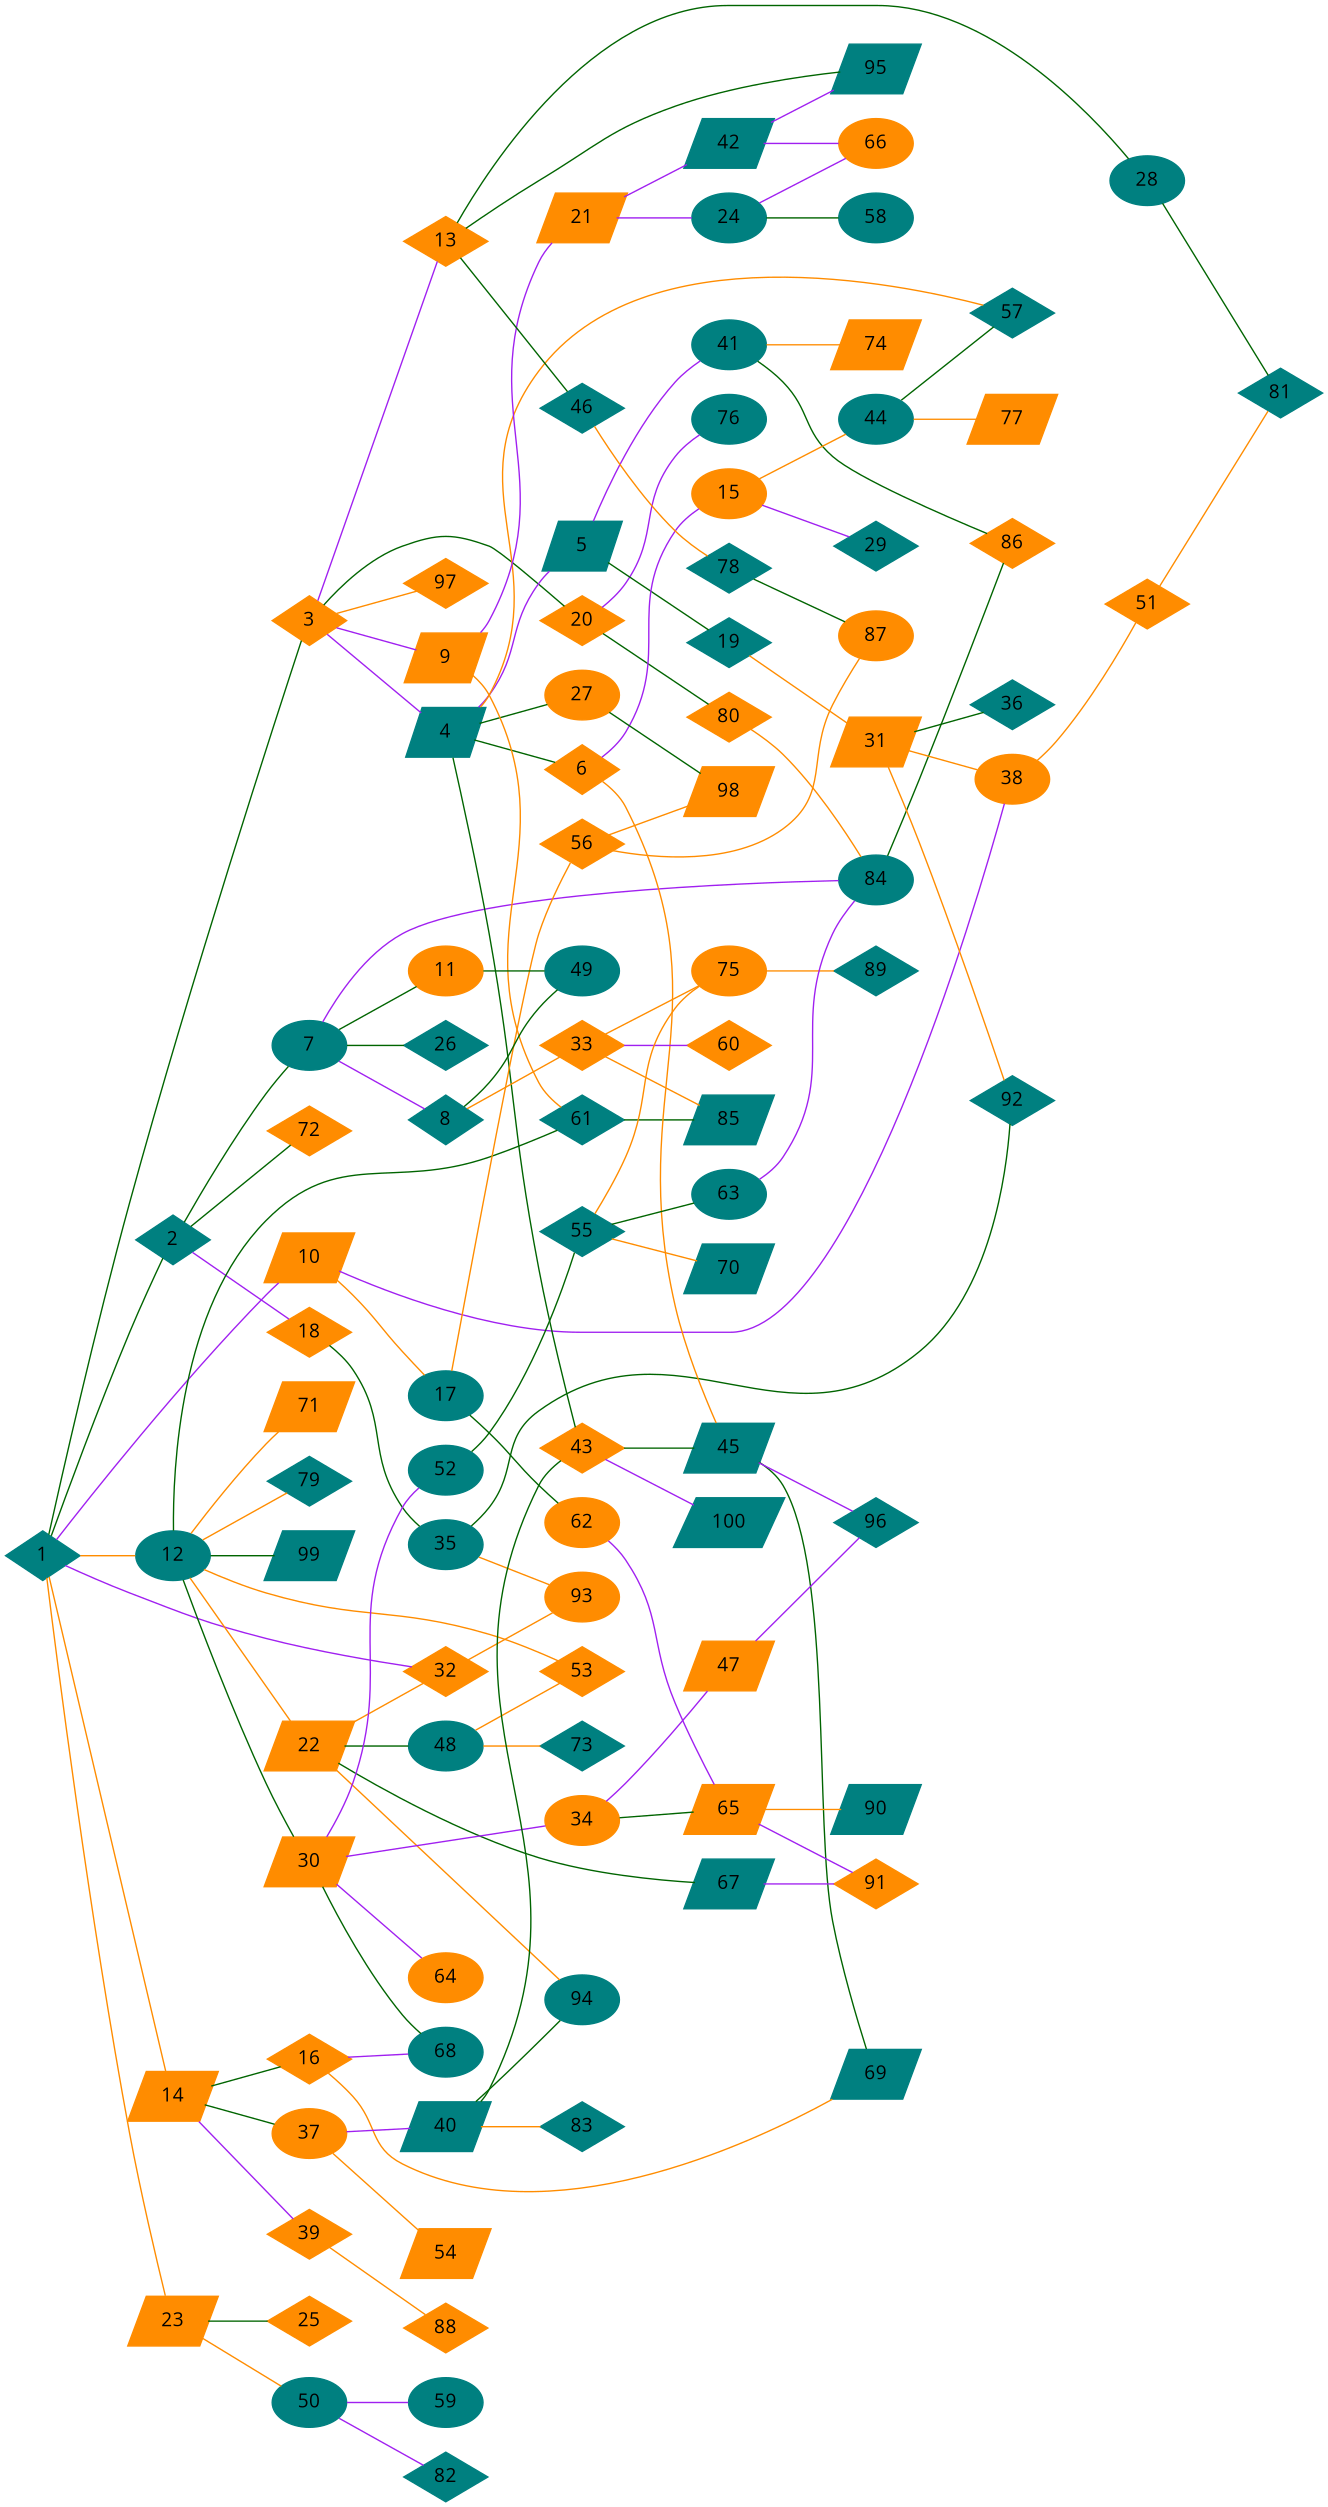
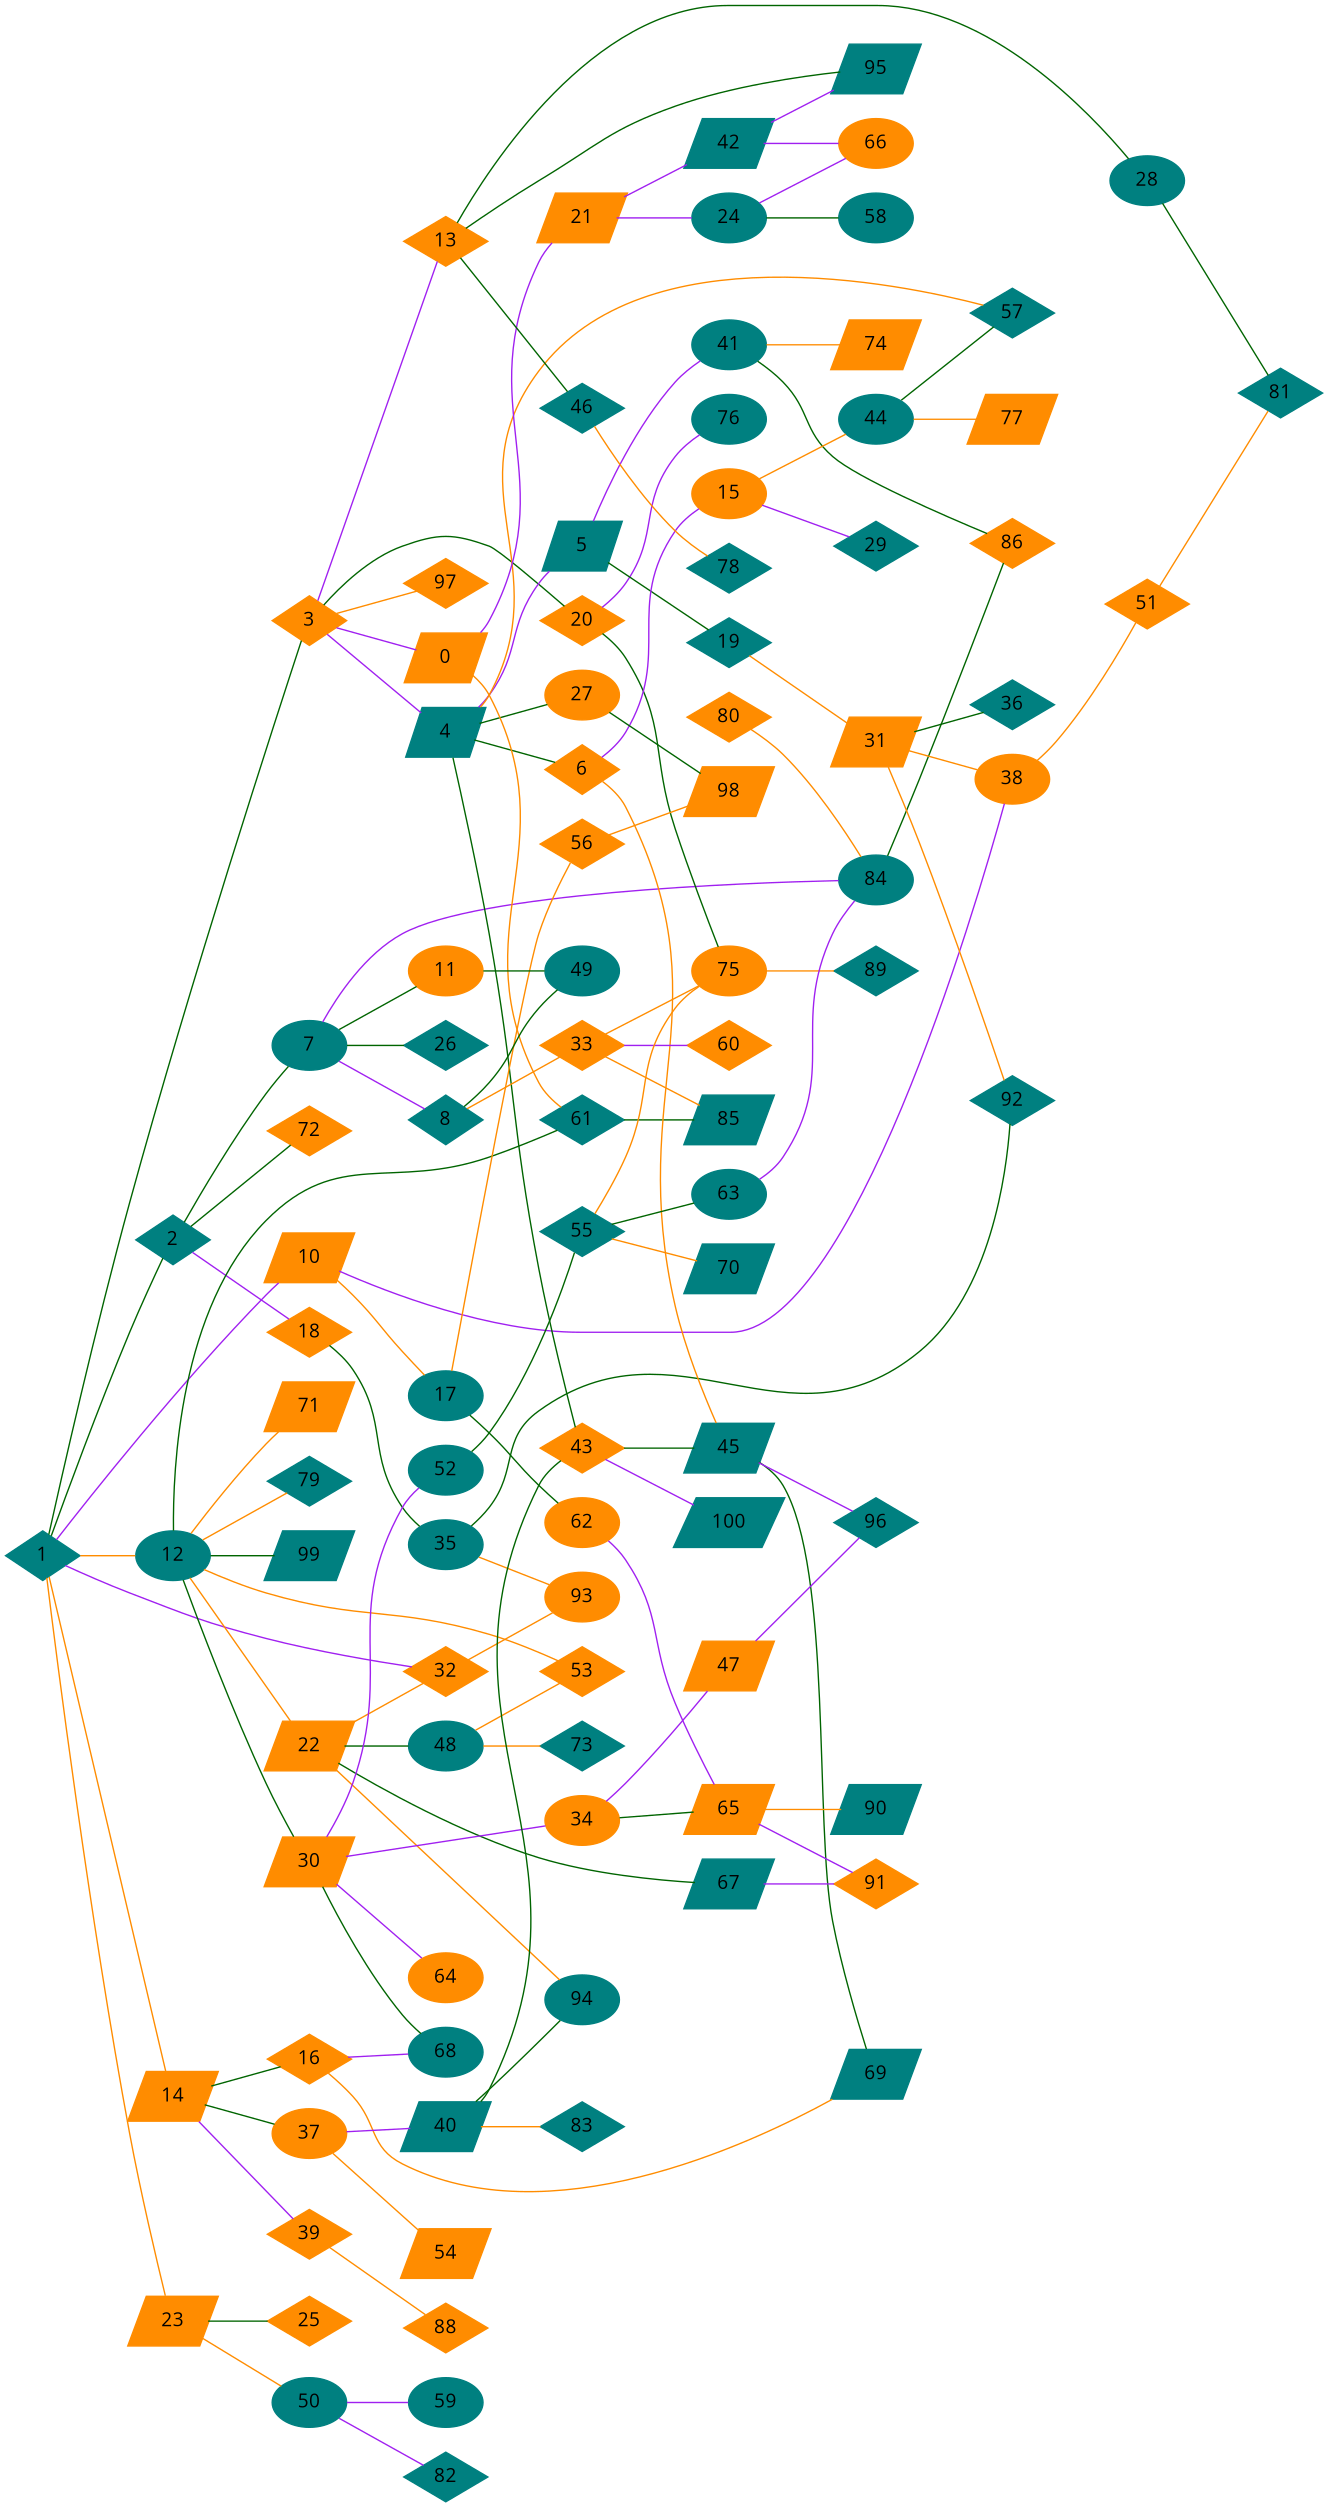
(876, 636) -> none
(446, 658) -> (446, 658)
(656, 669) -> (664, 787)
